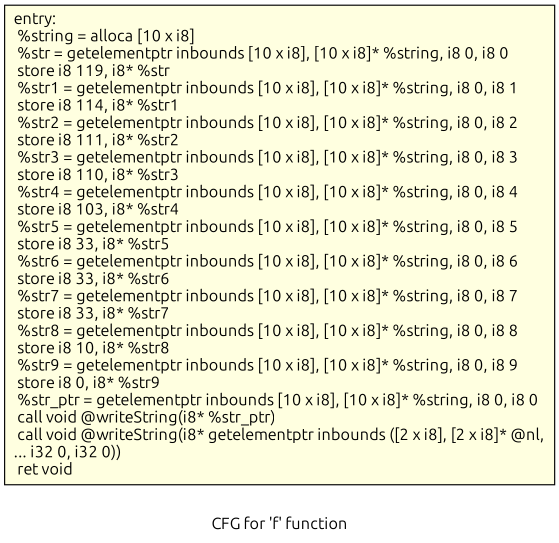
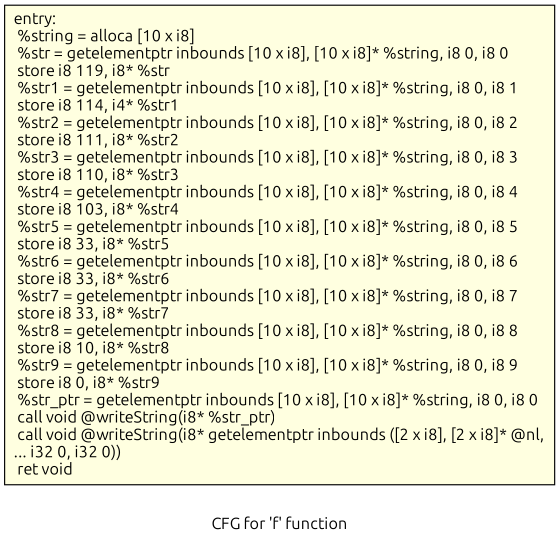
(97, 106) -> (97, 106)
